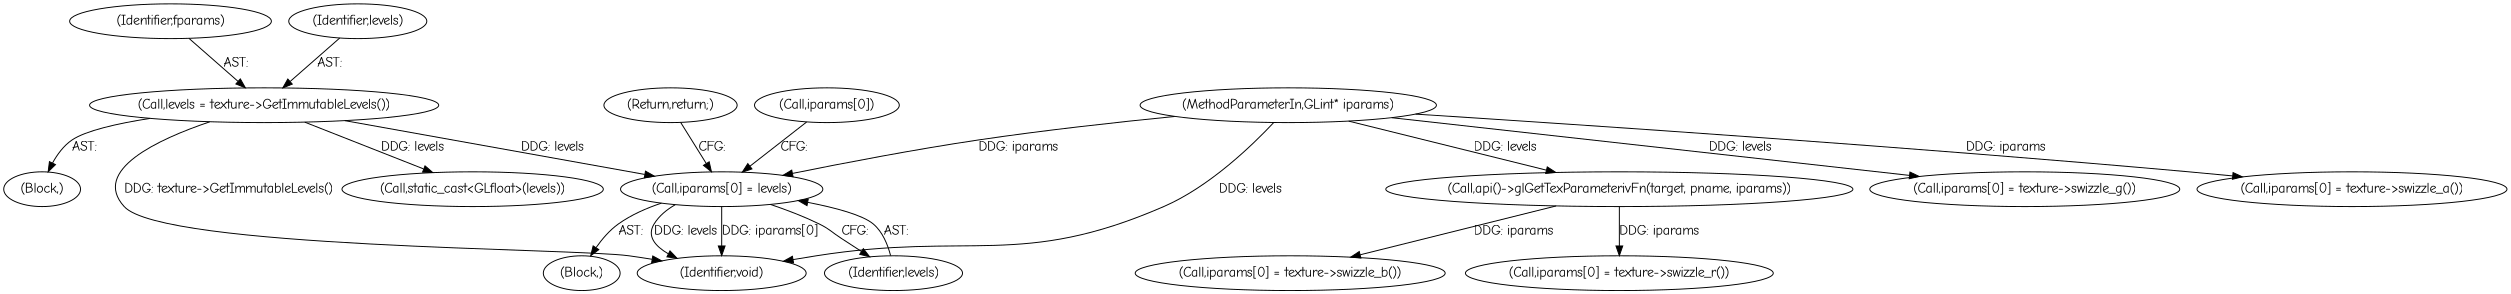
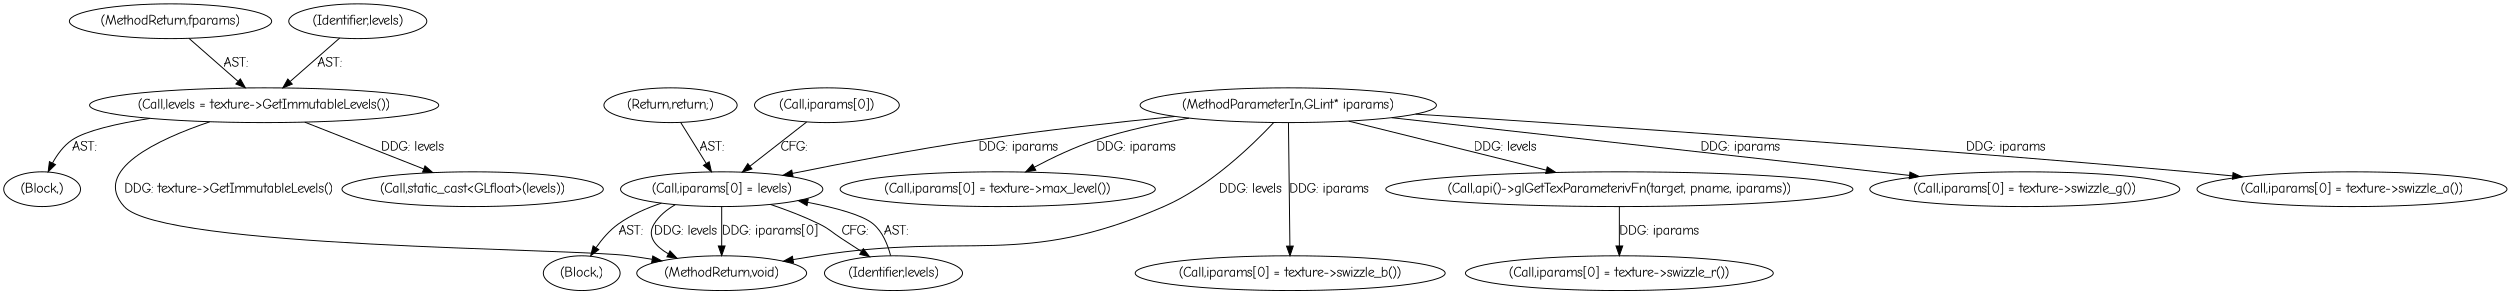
(171, 21) -> (171, 21)
(714, 147) -> (714, 147)
(1740, 147) -> (1740, 147)
(495, 148) -> none
none -> (998, 189)
(1458, 230) -> (1289, 184)
(722, 273) -> (722, 273)
